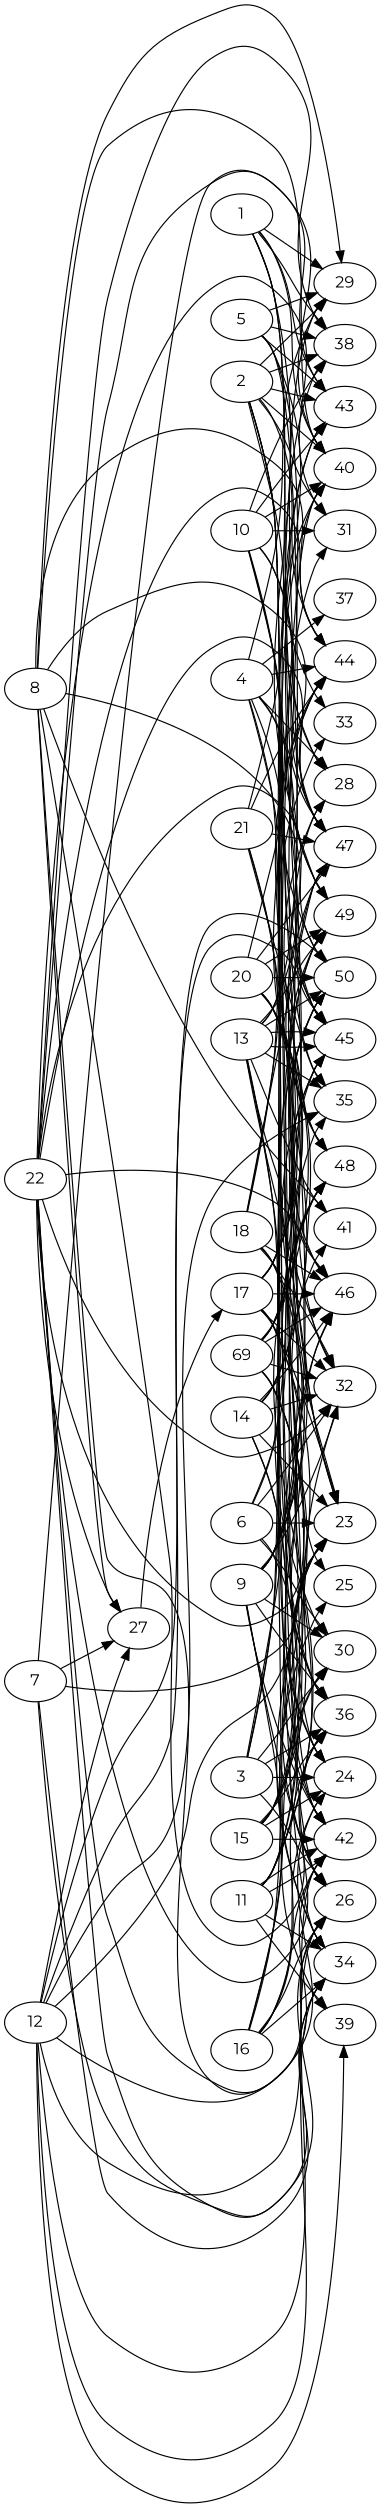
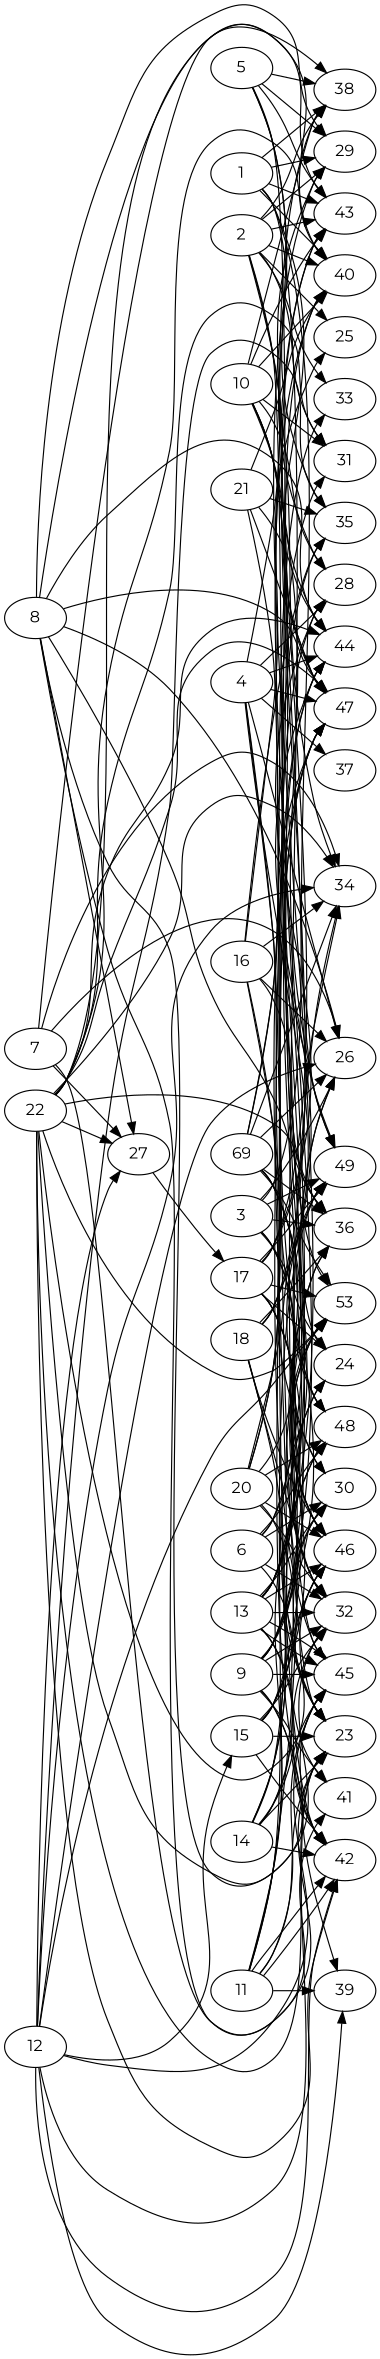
(345, 978) -> (345, 1303)
(280, 1270) -> none
(292, 1919) -> none
(227, 2100) -> (209, 1963)
